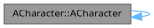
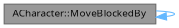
(68, 14) -> (80, 14)
